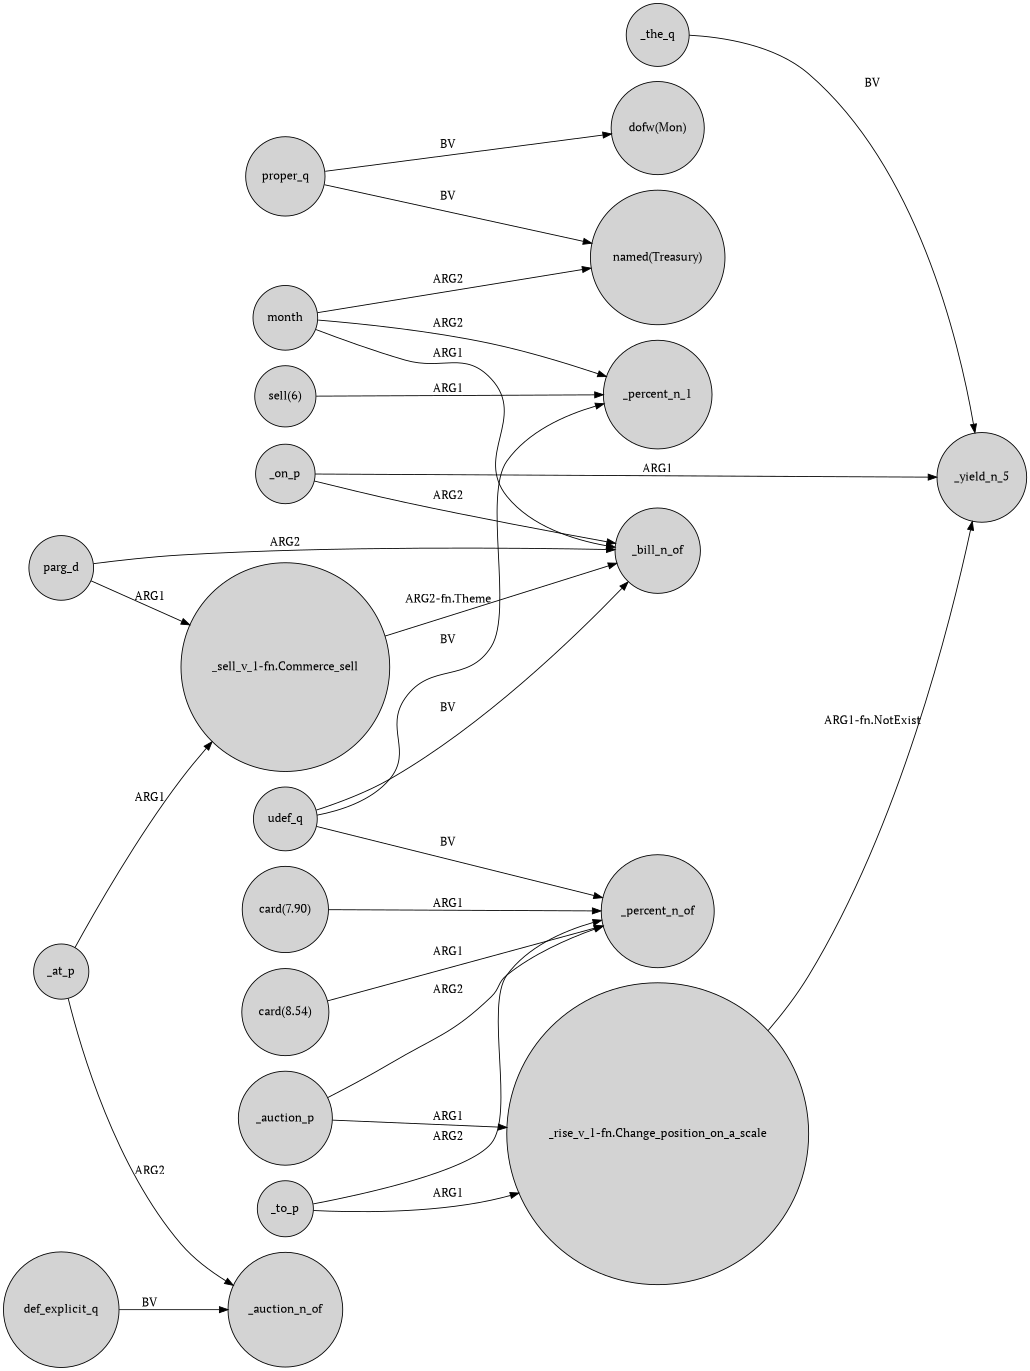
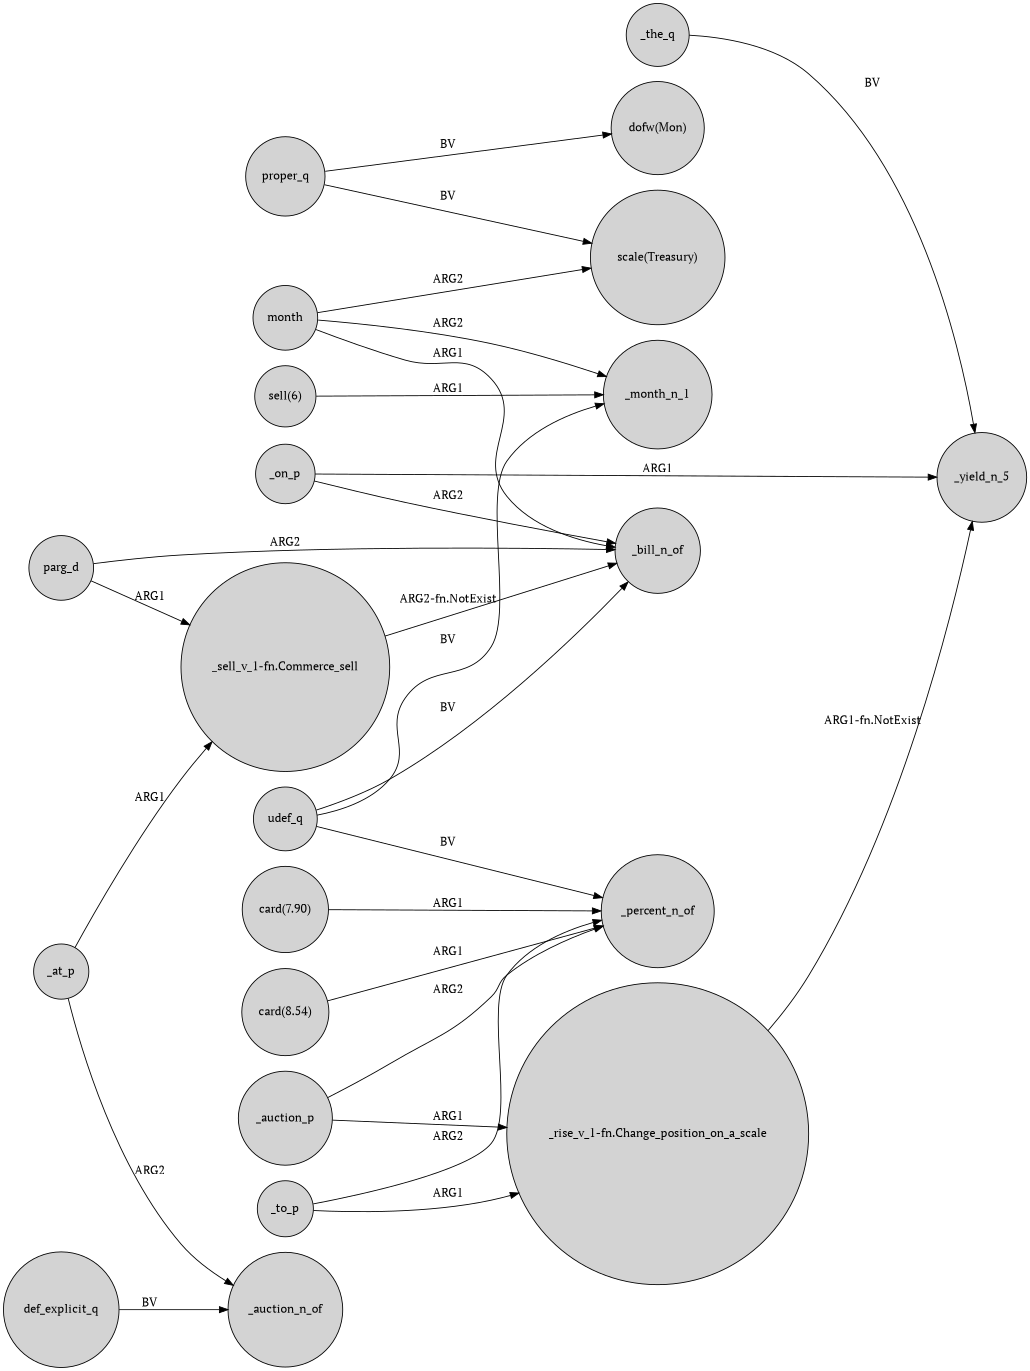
(658, 257) -> (658, 257)
(658, 395) -> (658, 395)
(448, 599) -> (448, 599)
